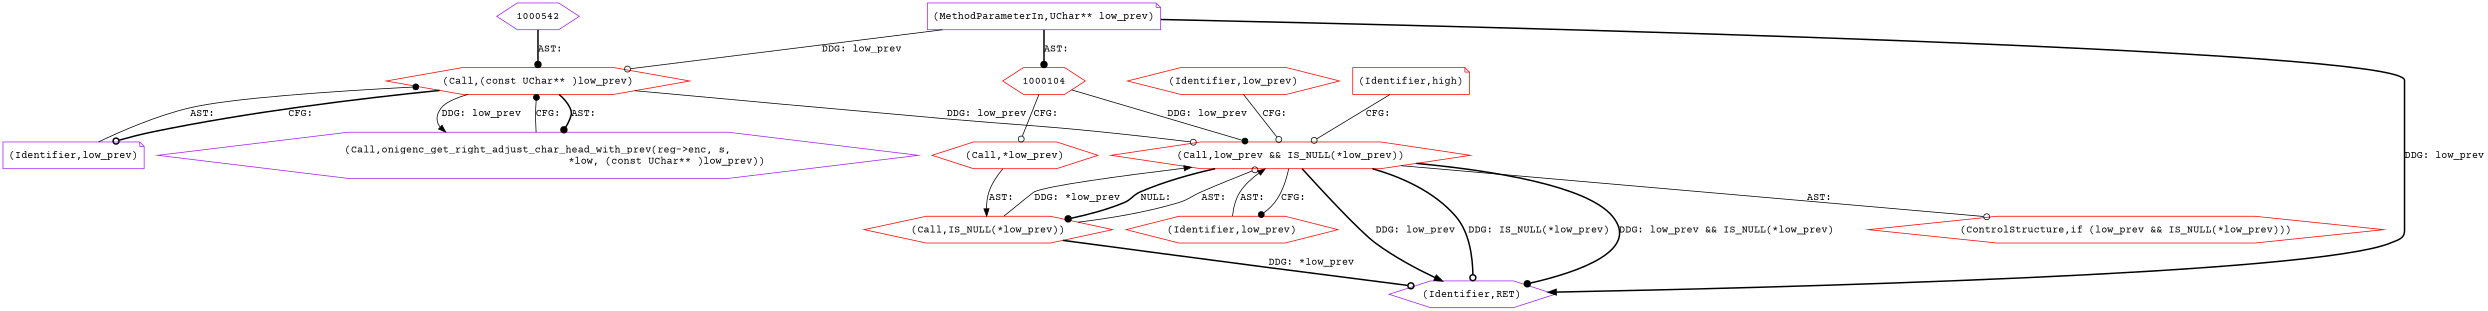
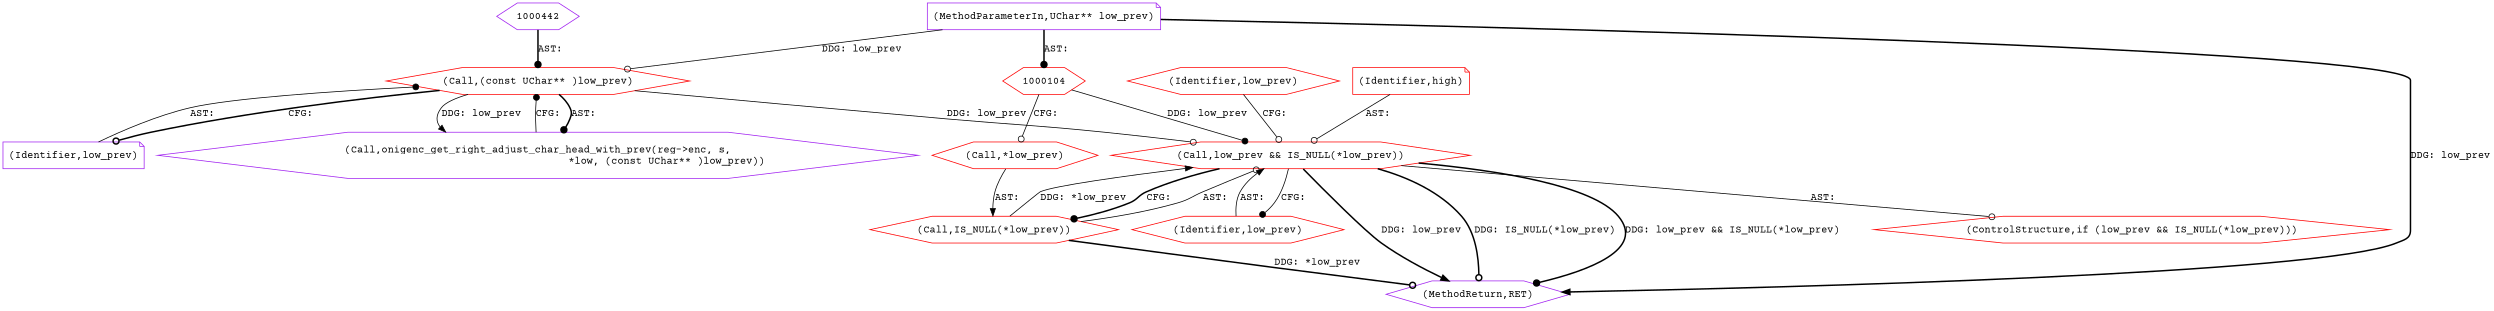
(538, 16) -> (538, 16)
(1381, 113) -> (1381, 113)
(1159, 197) -> (1162, 197)
(1472, 294) -> (1478, 294)
